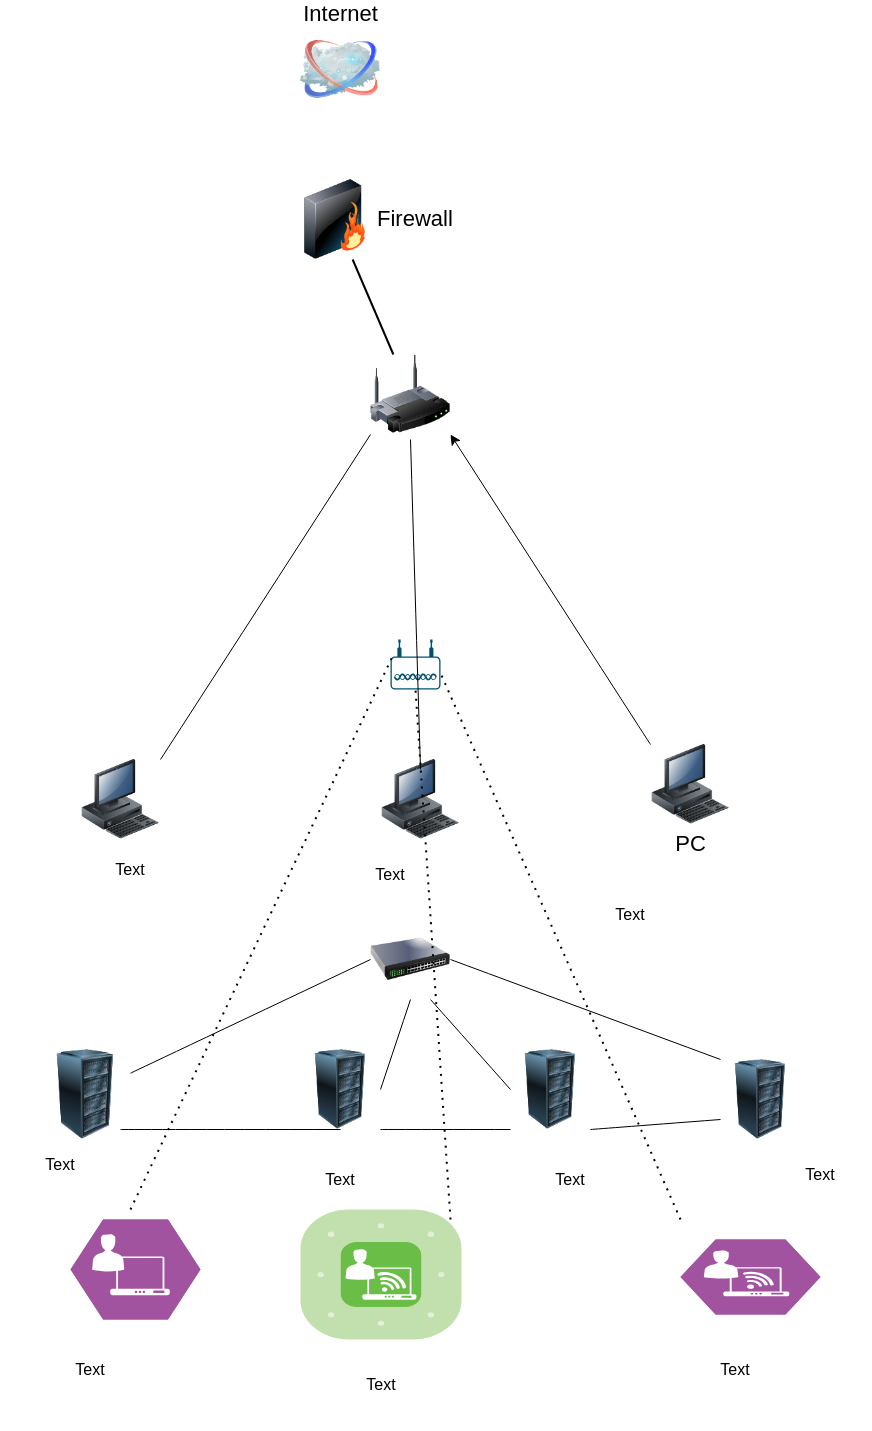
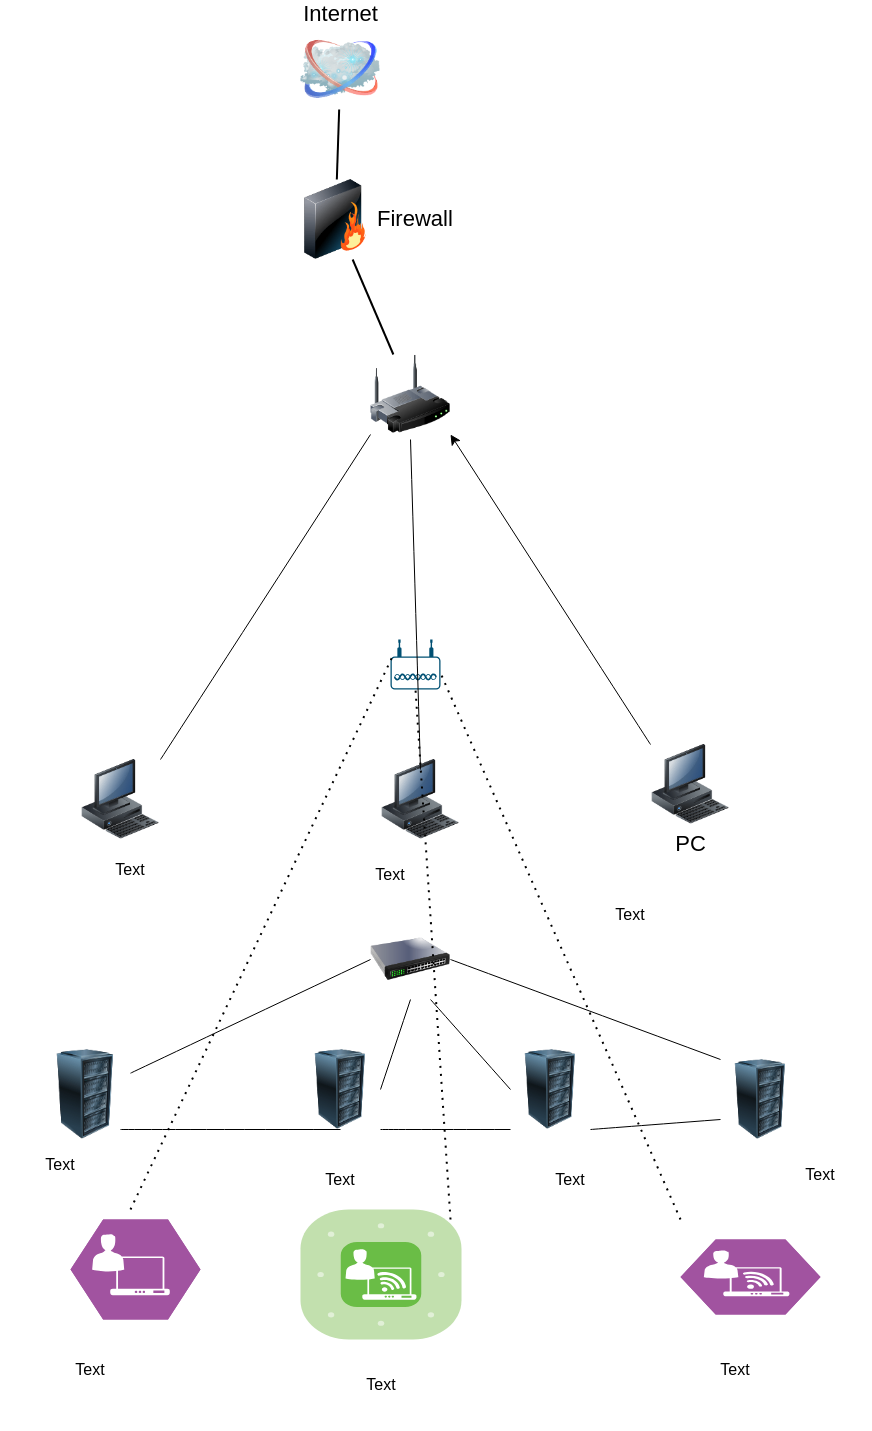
none -> (338, 145)
